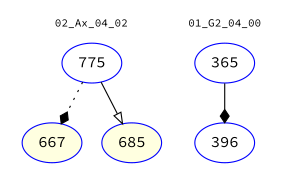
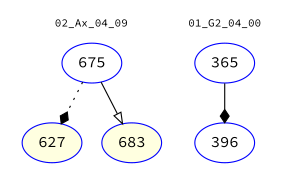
(92, 24) -> (92, 24)
(92, 63) -> (92, 63)
(52, 143) -> (52, 143)
(132, 143) -> (132, 143)
